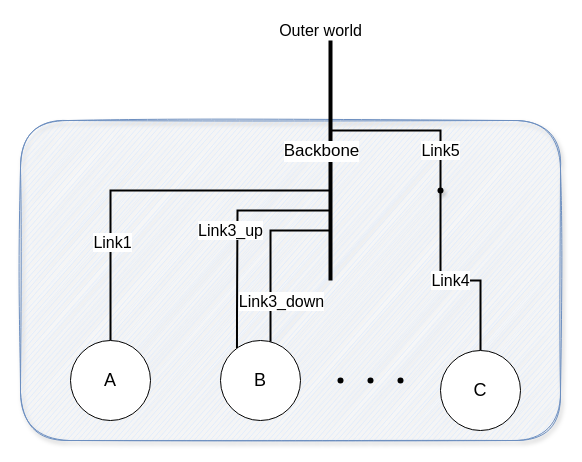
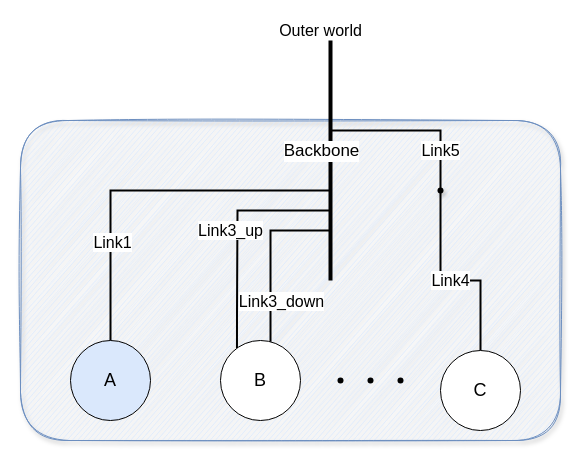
(111, 381) -> (111, 381)
